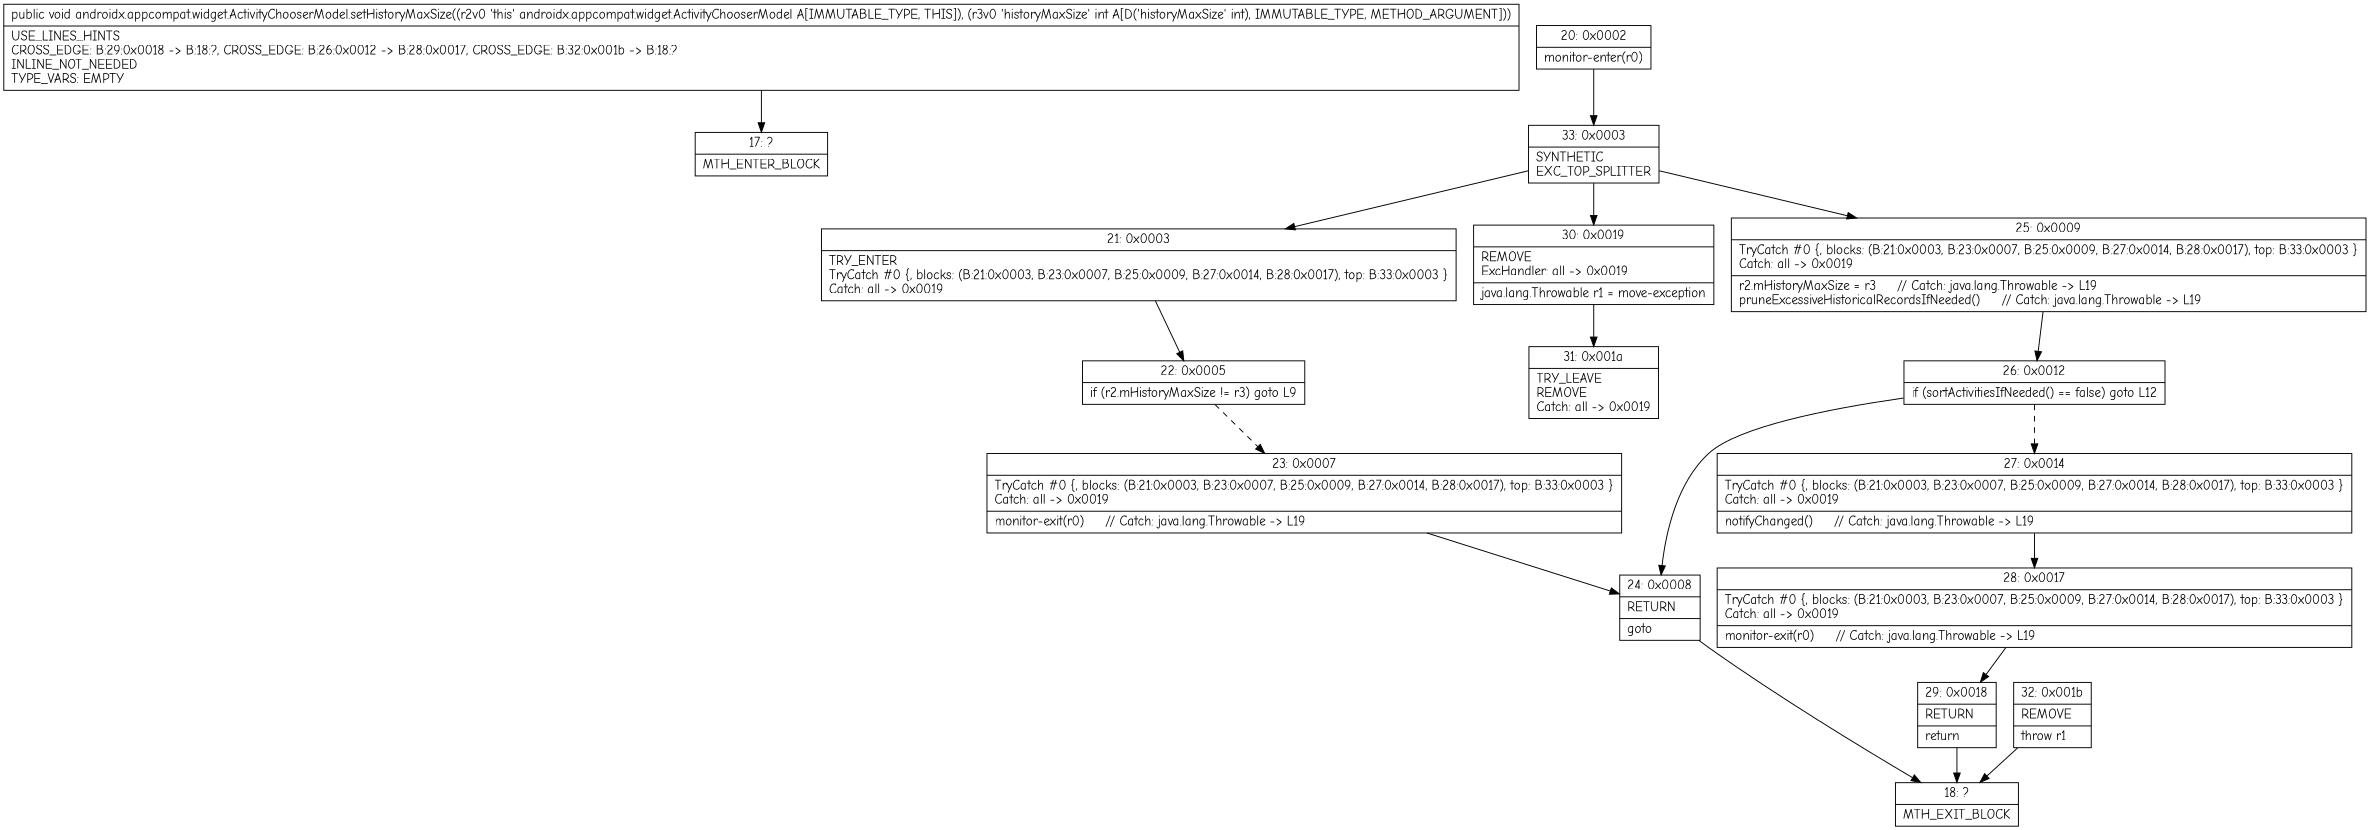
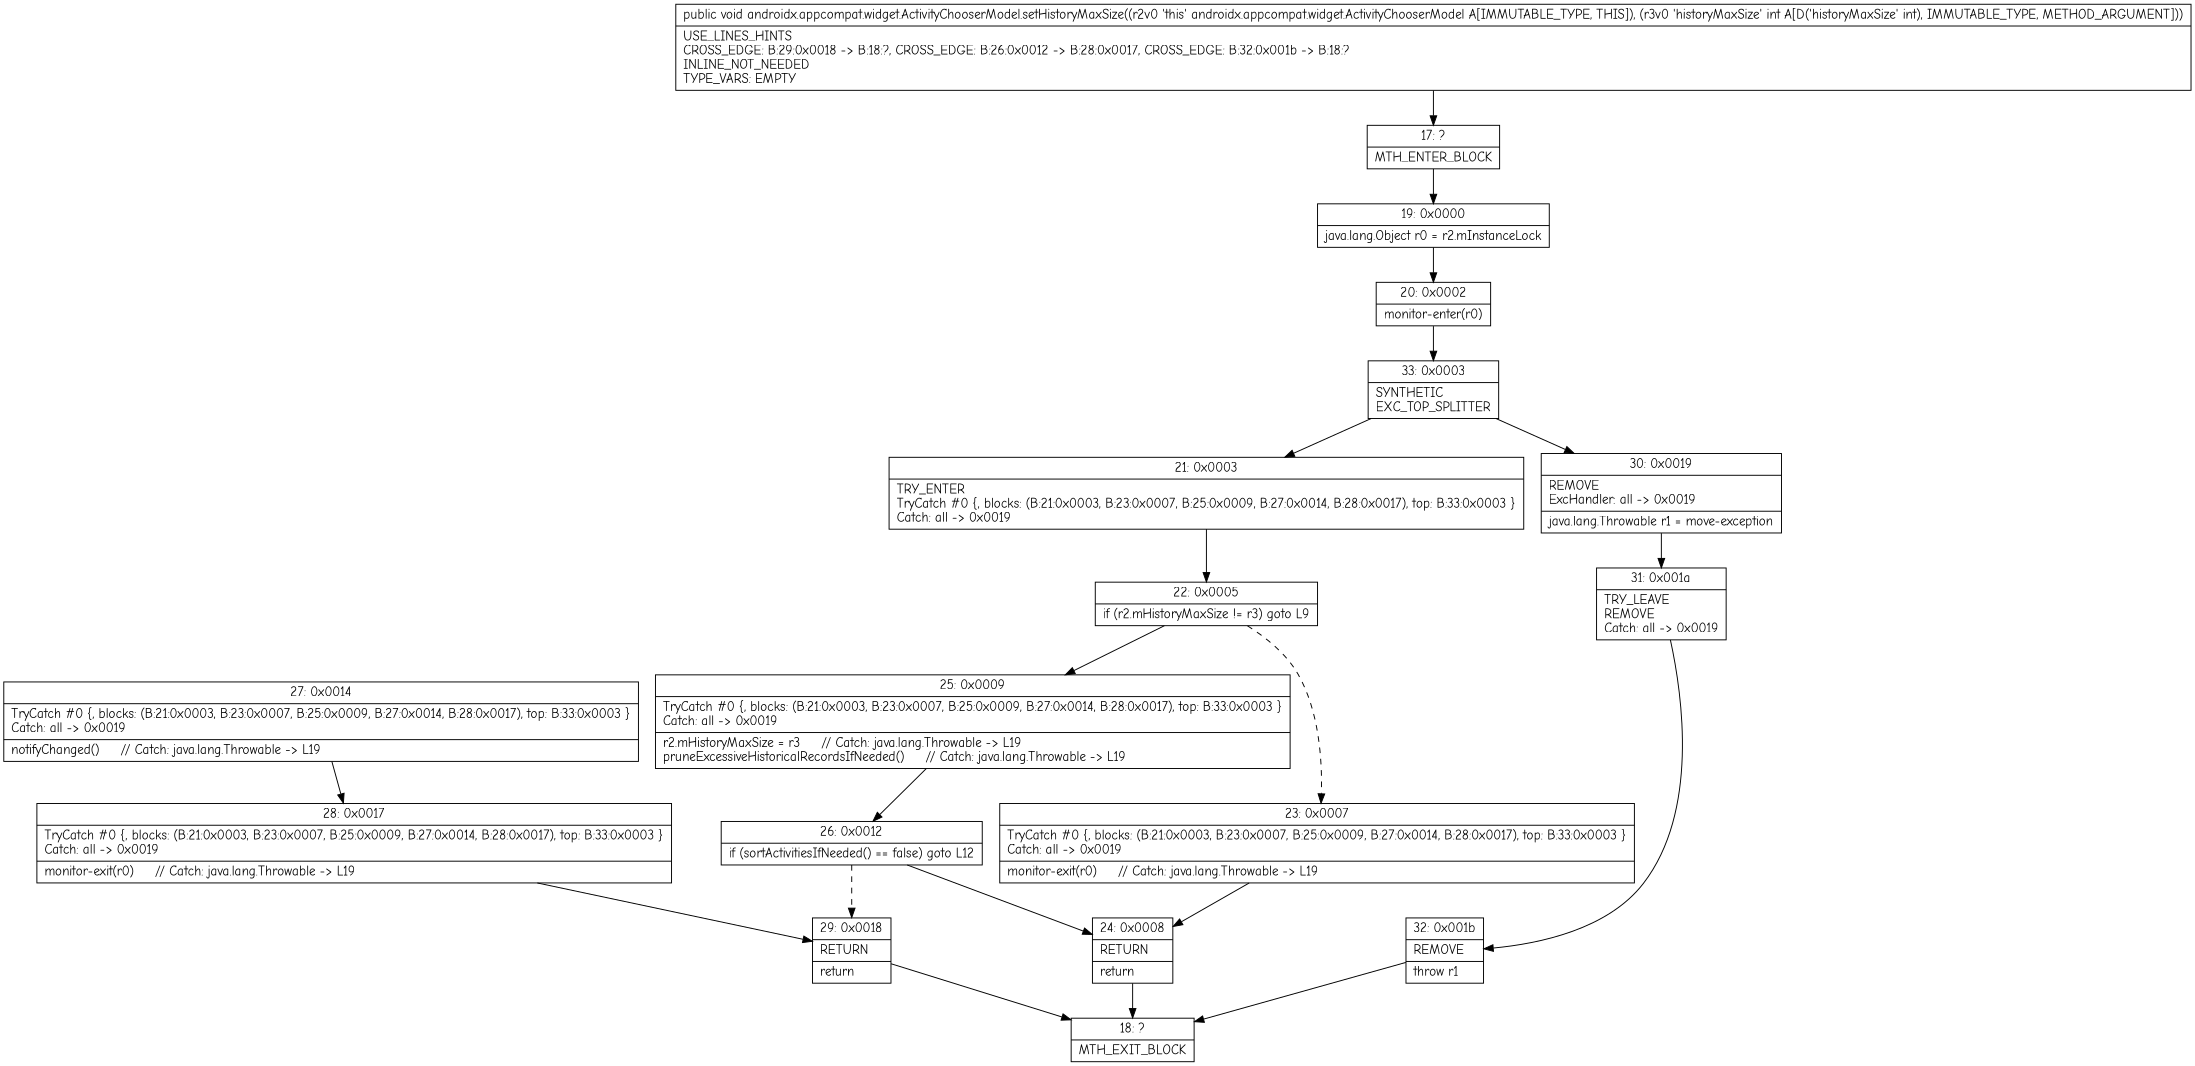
(1753, 193) -> (1119, 648)
none -> (1433, 226)
(2034, 424) -> (852, 887)
(1640, 629) -> (1118, 972)
none -> (1664, 847)
